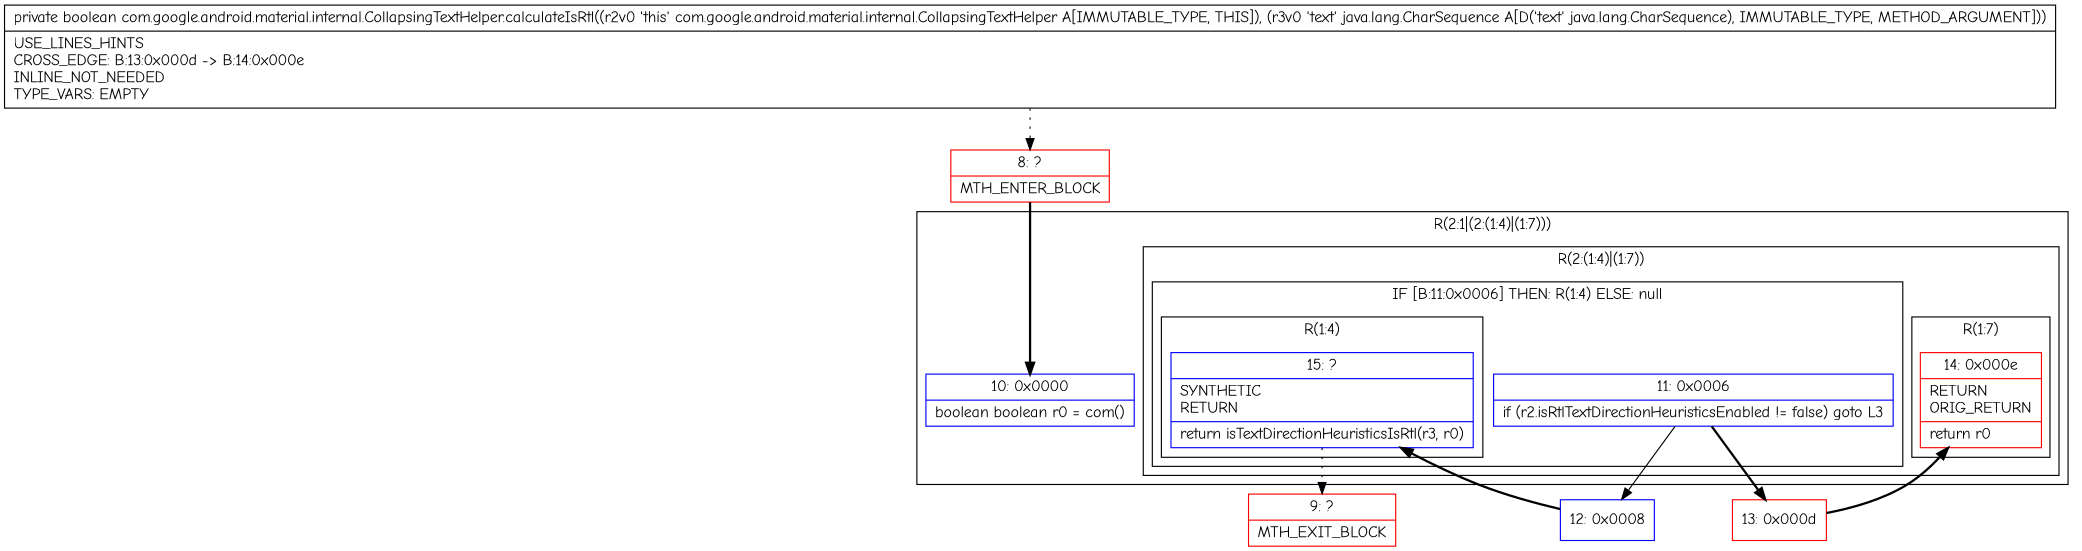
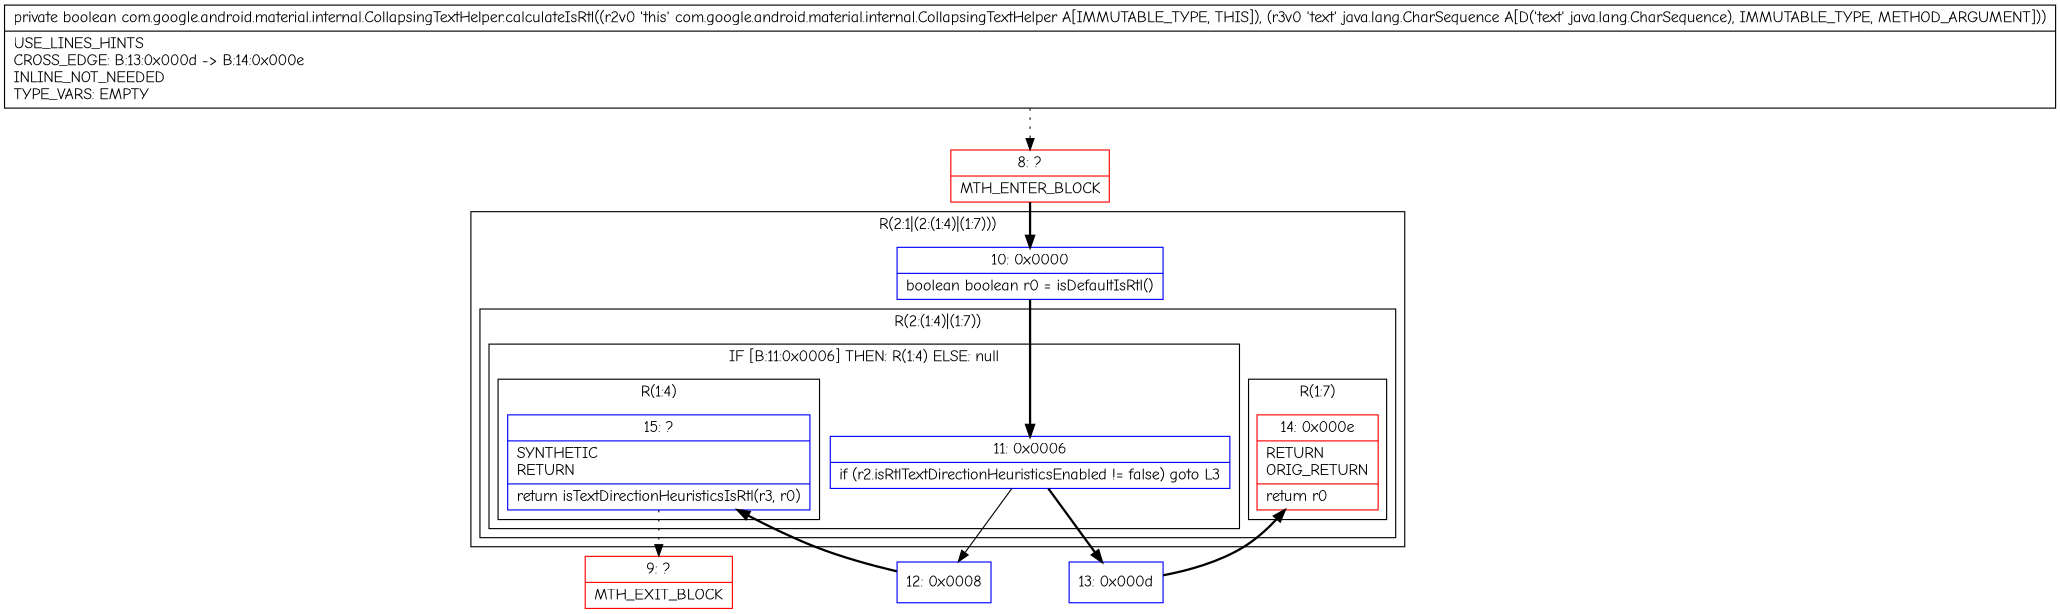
none -> (1030, 362)
(1030, 413) -> (1030, 286)
(1779, 520) -> (1116, 582)
